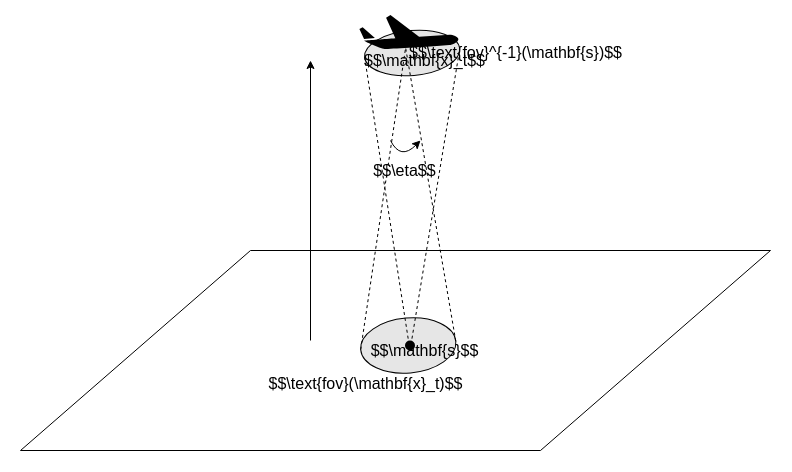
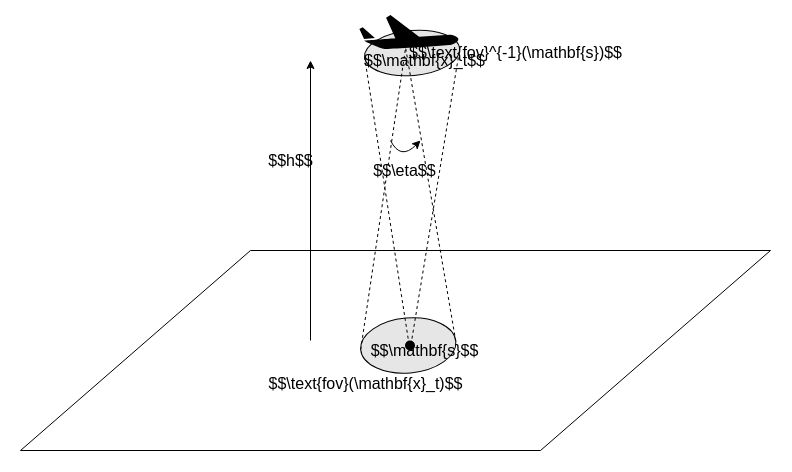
none -> (291, 161)
